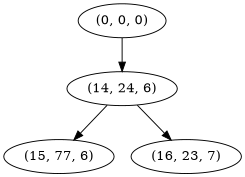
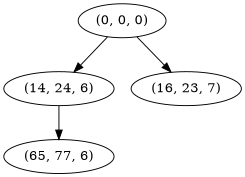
(151, 119) -> (151, 51)
(59, 157) -> (59, 157)
